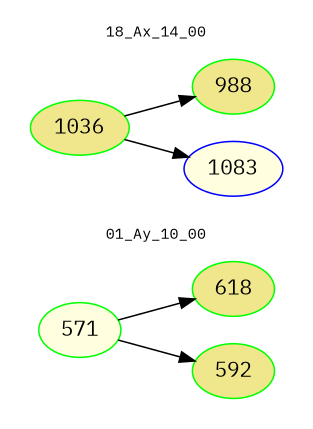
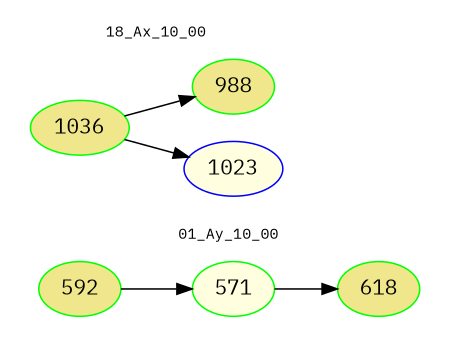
(157, 33) -> (157, 33)
(233, 169) -> (233, 169)
(149, 348) -> (149, 289)
